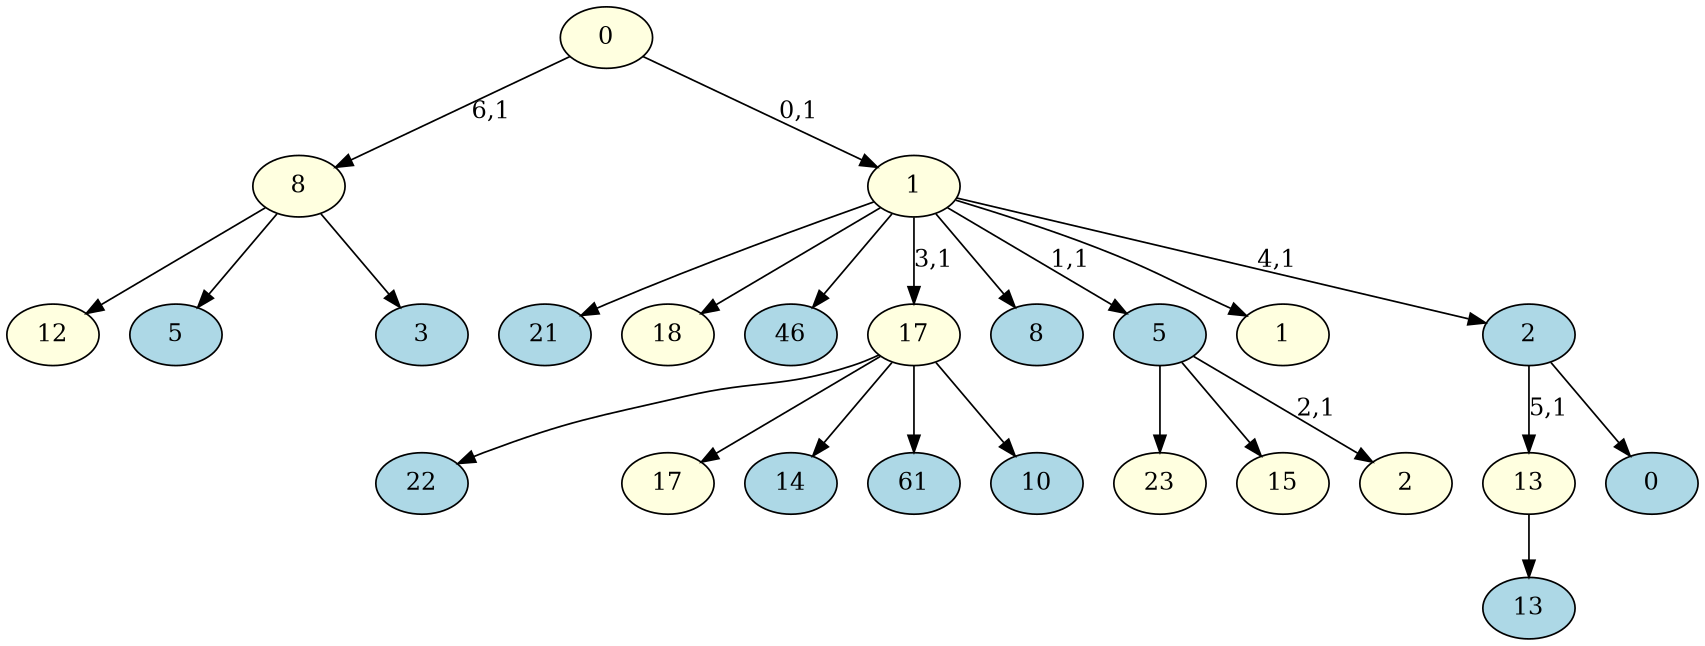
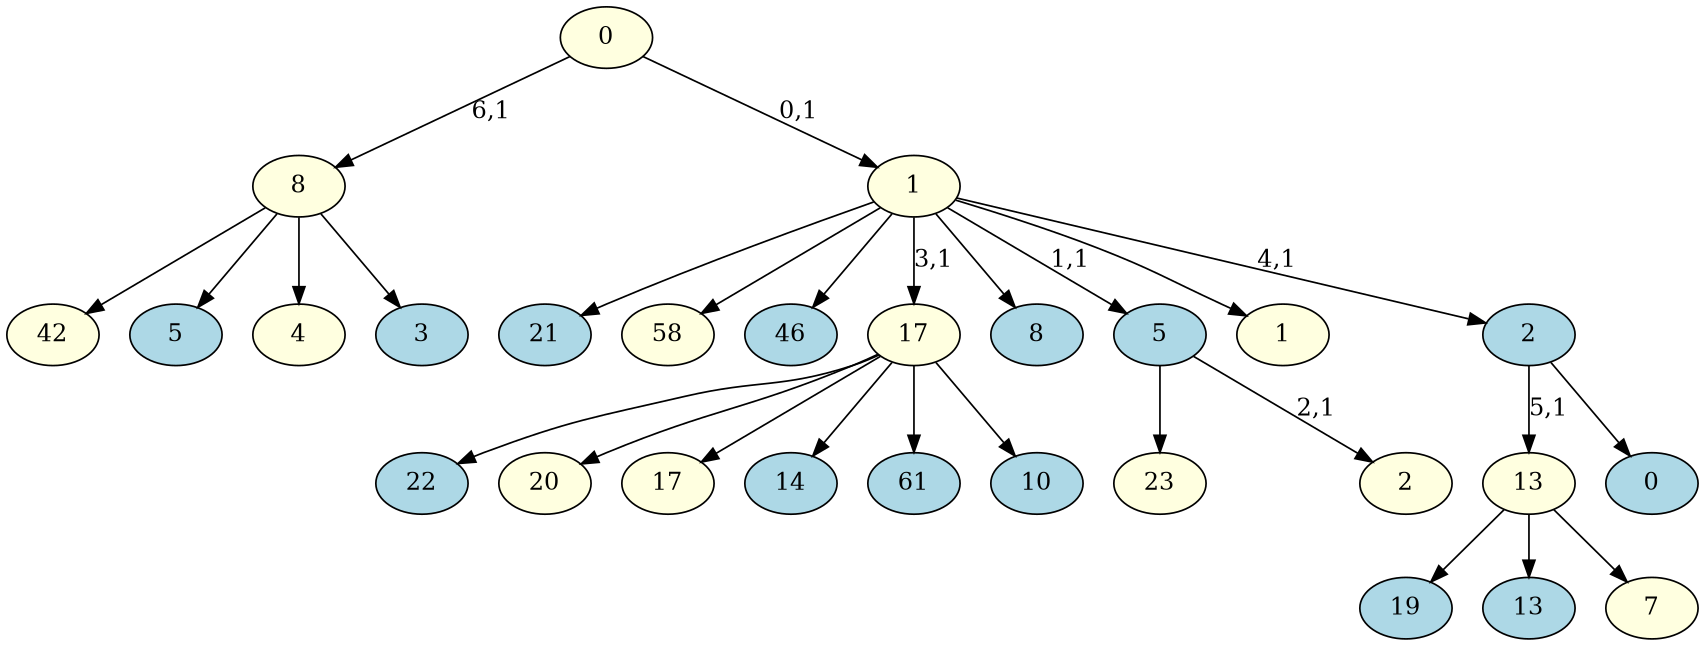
(53, 335) -> (53, 335)
none -> (299, 335)
(668, 335) -> (668, 335)
none -> (545, 483)
(1283, 483) -> none
none -> (1406, 608)
none -> (1652, 608)
